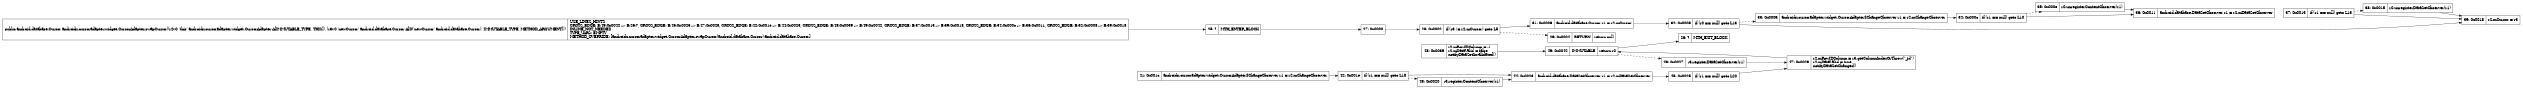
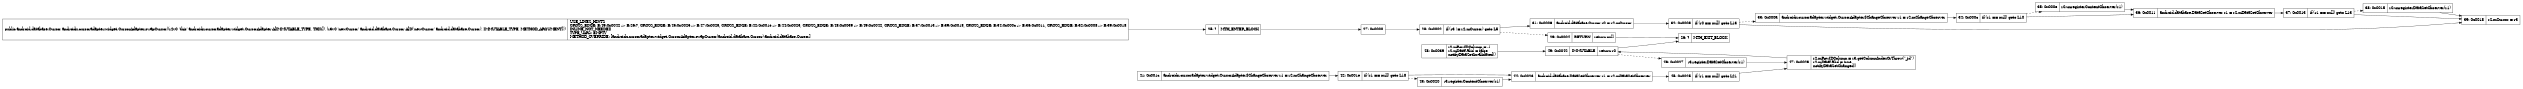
none -> (2278, 13)
(1594, 23) -> (1594, 23)
none -> (1646, 38)
(1716, 76) -> (1716, 76)
